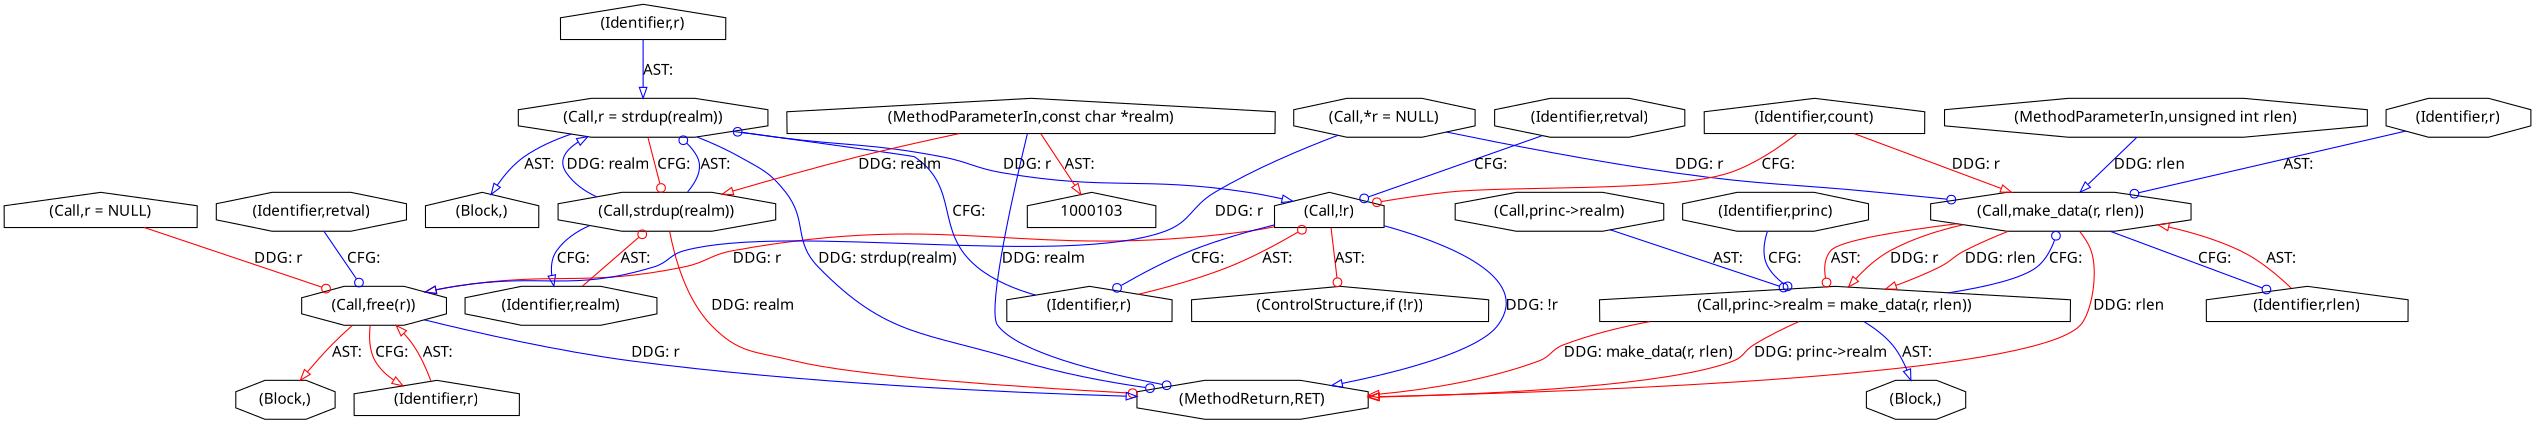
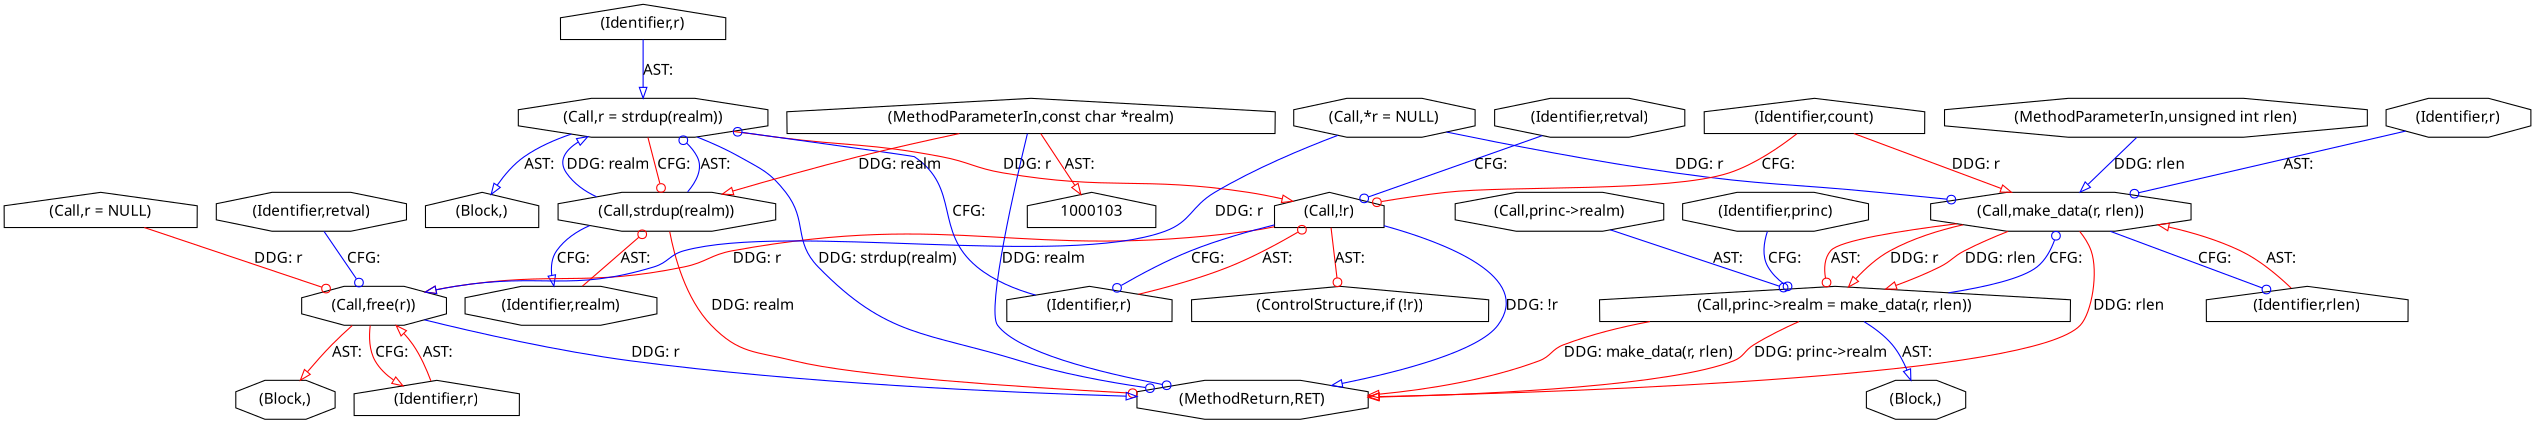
(1006, 173) -> (1006, 173)
